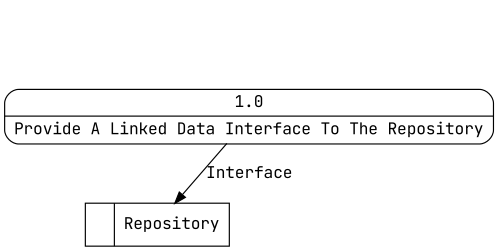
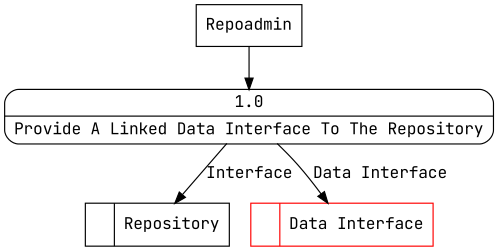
none -> (249, 26)
none -> (342, 225)
